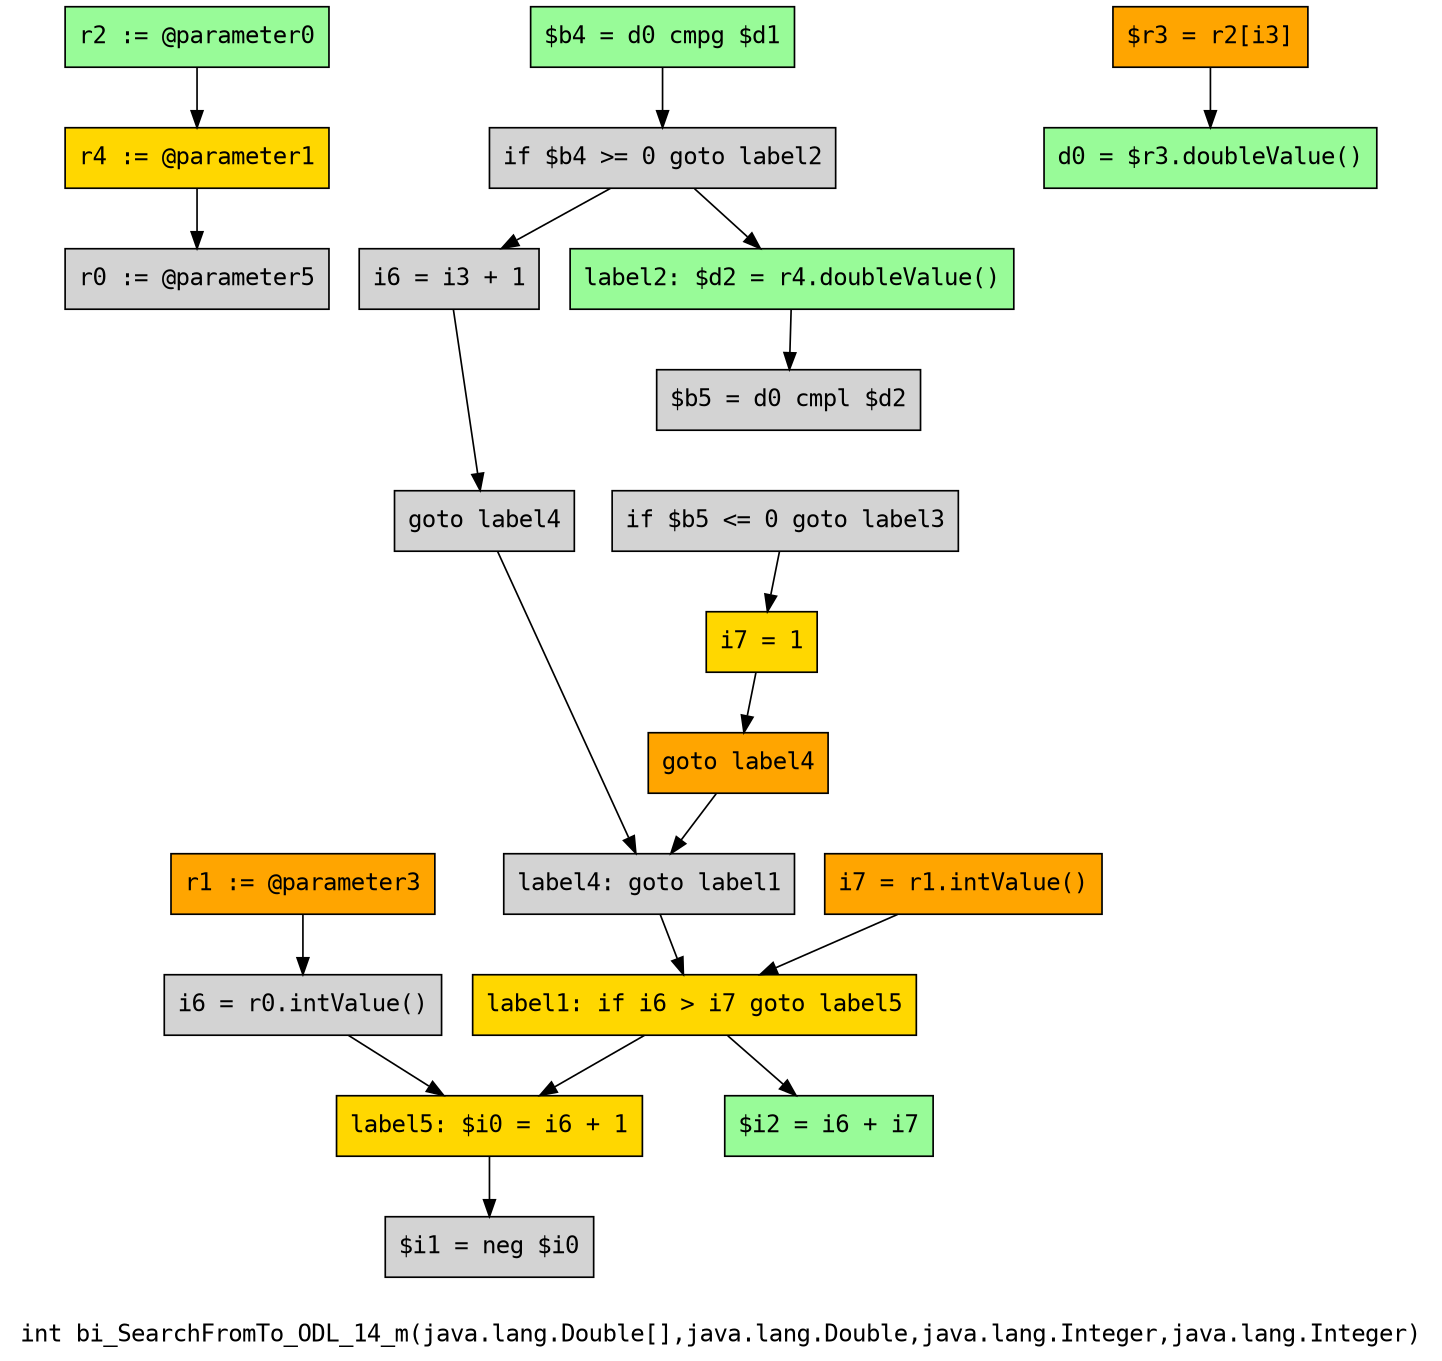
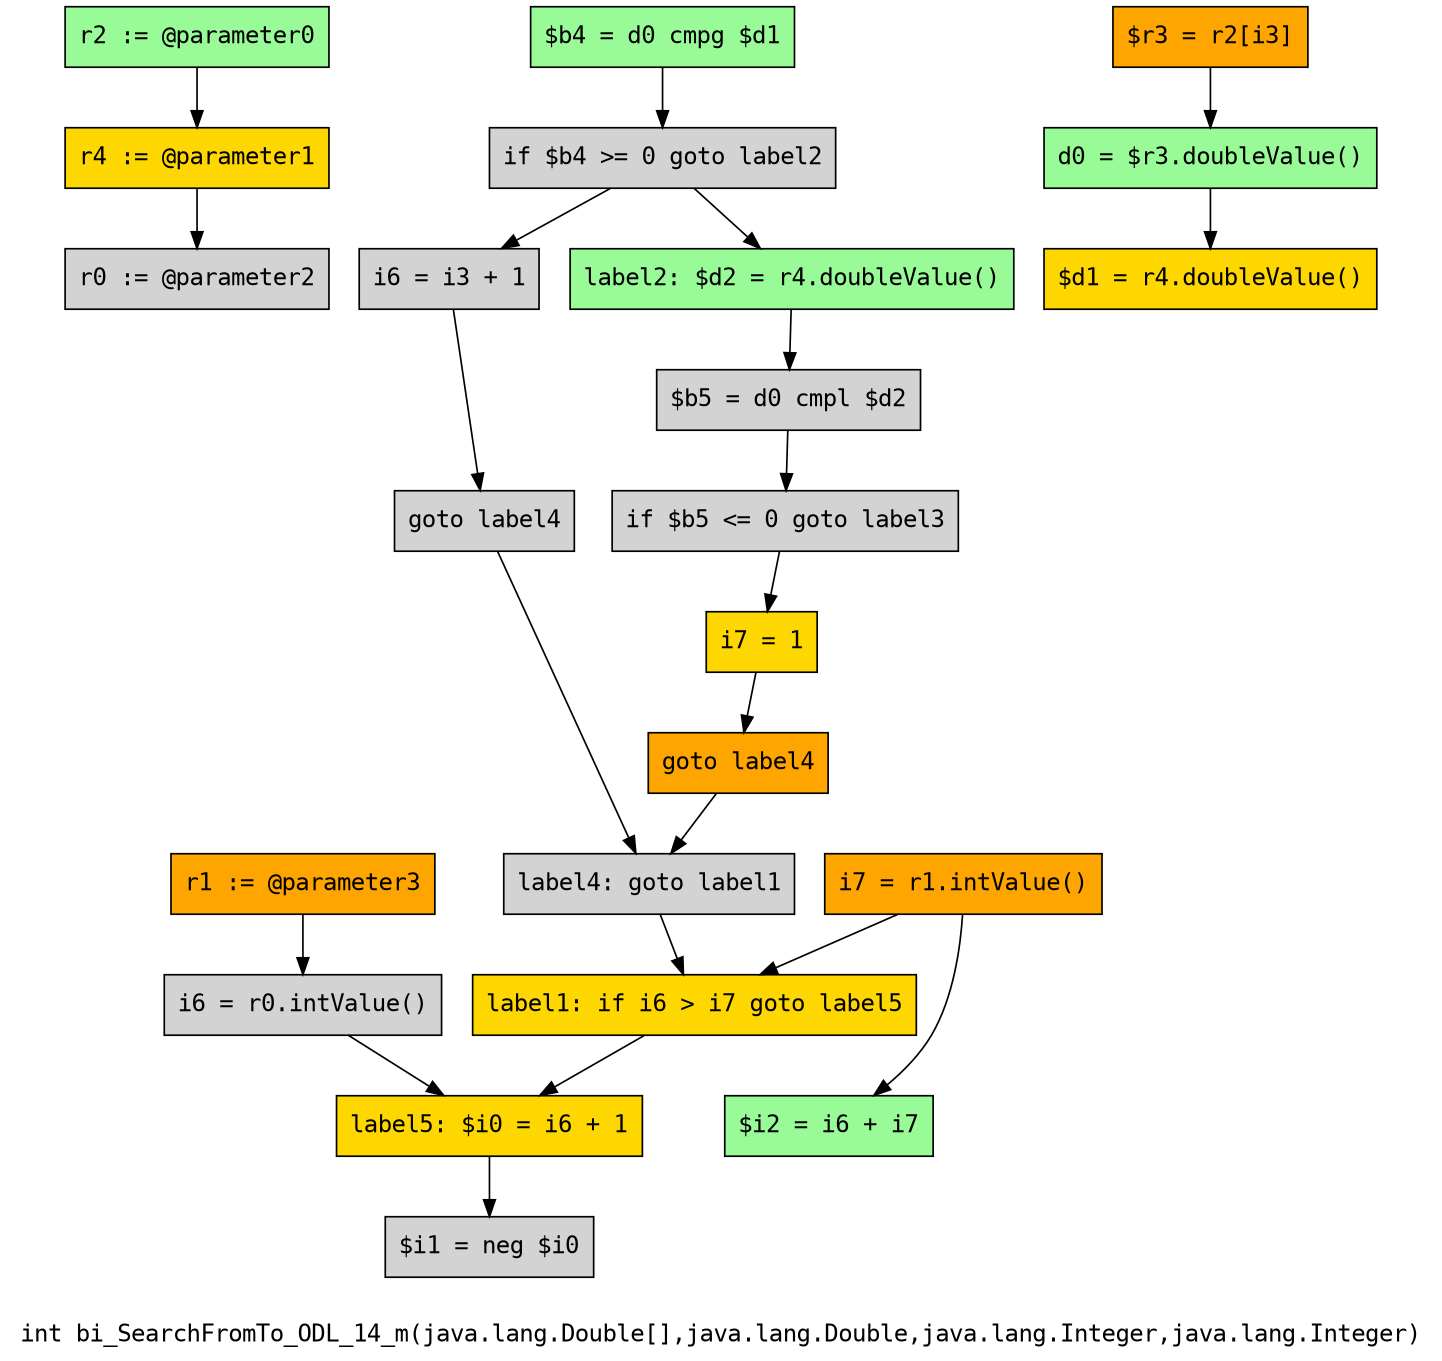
(197, 279) -> (197, 279)
none -> (1210, 279)
none -> (787, 452)
(756, 1060) -> (944, 1009)
